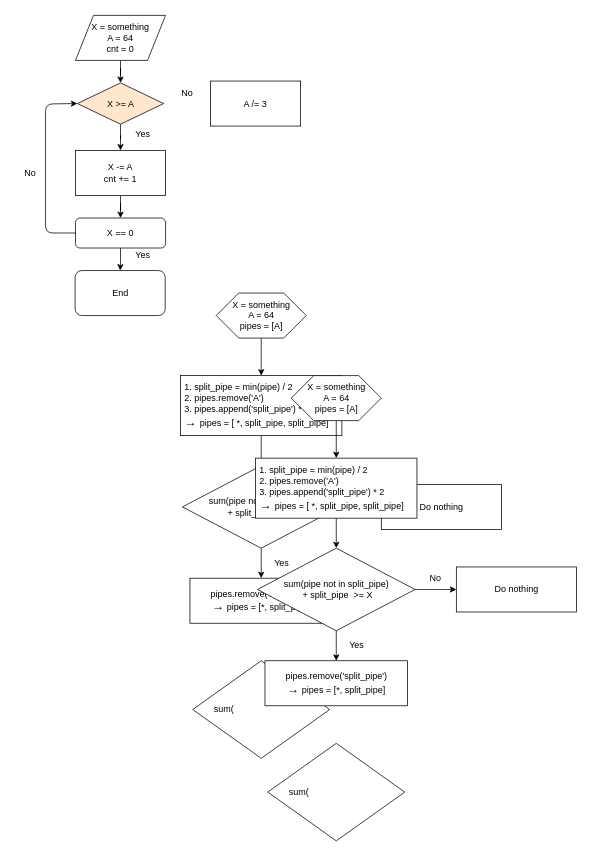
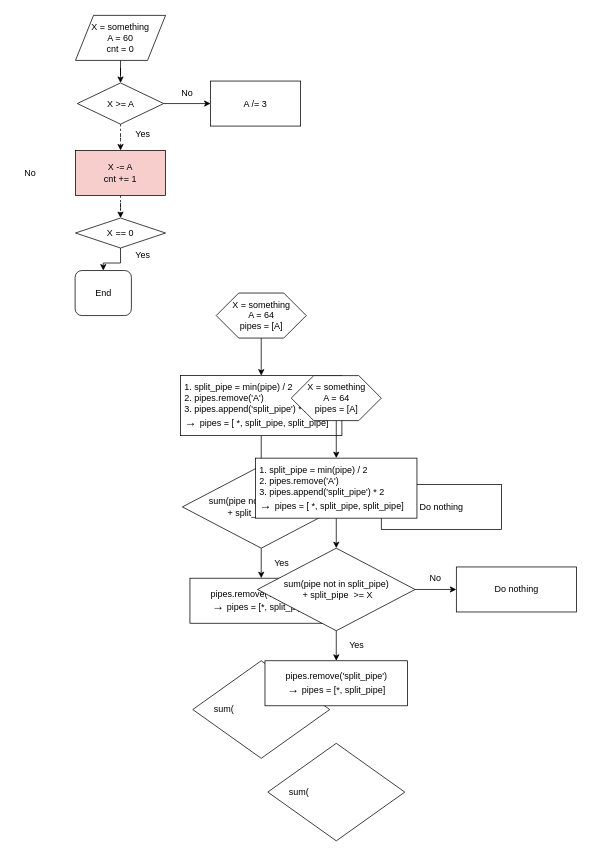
(120, 38) -> (120, 38)
(120, 104) -> (120, 104)
none -> (185, 104)
(120, 137) -> (120, 137)
(45, 159) -> none
(120, 173) -> (120, 173)
(120, 209) -> (120, 209)
(120, 233) -> (120, 233)
(120, 293) -> (103, 293)
